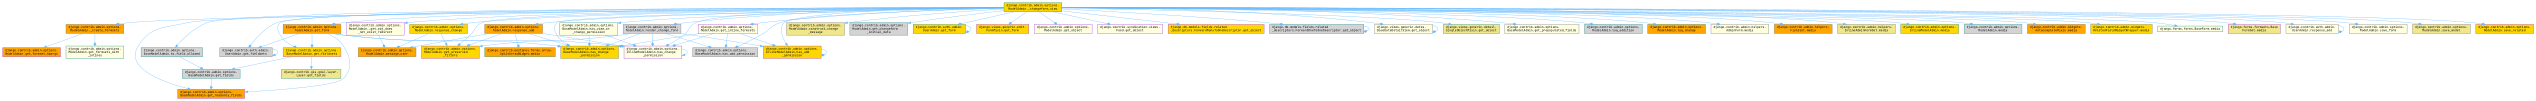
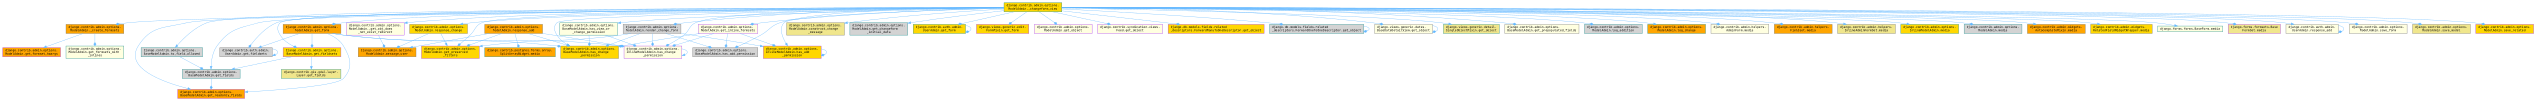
(771, 12) -> (596, 12)
